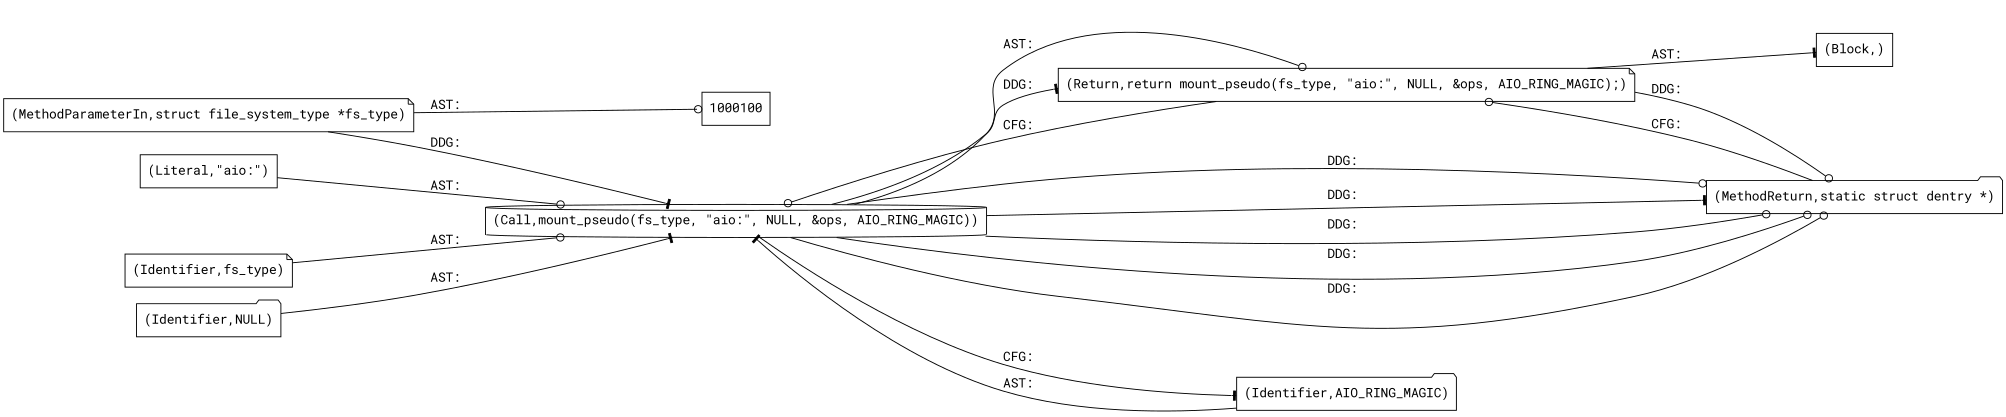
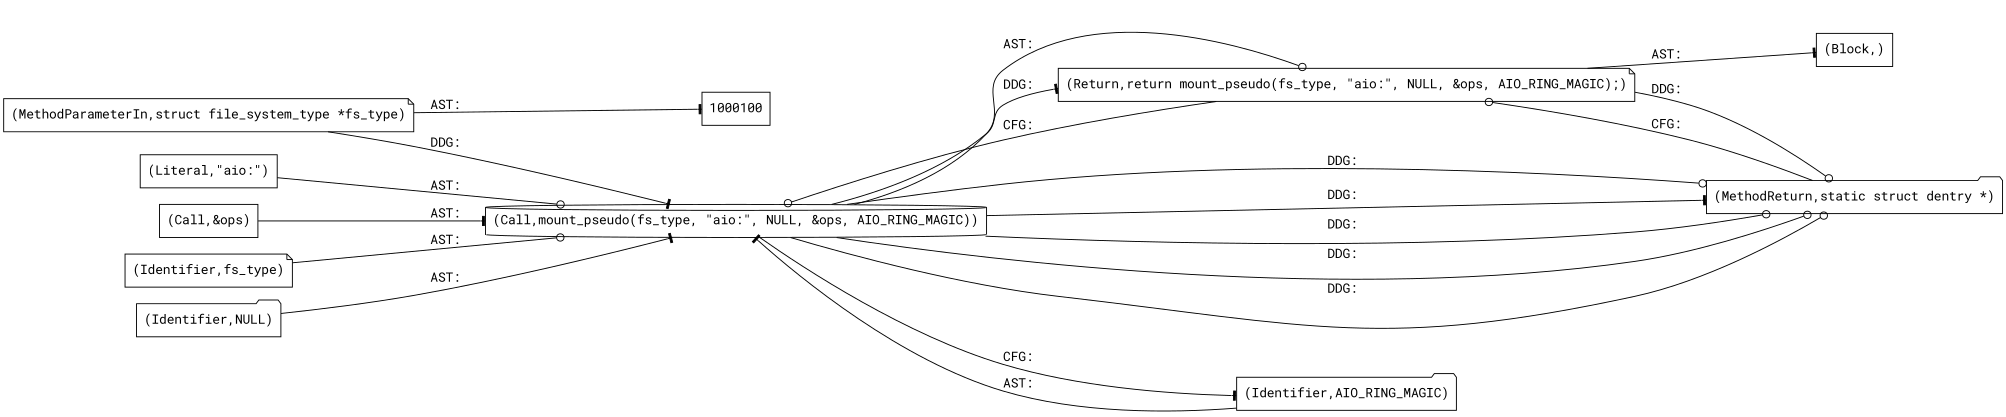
(555, 111) -> (555, 111)
none -> (209, 221)
